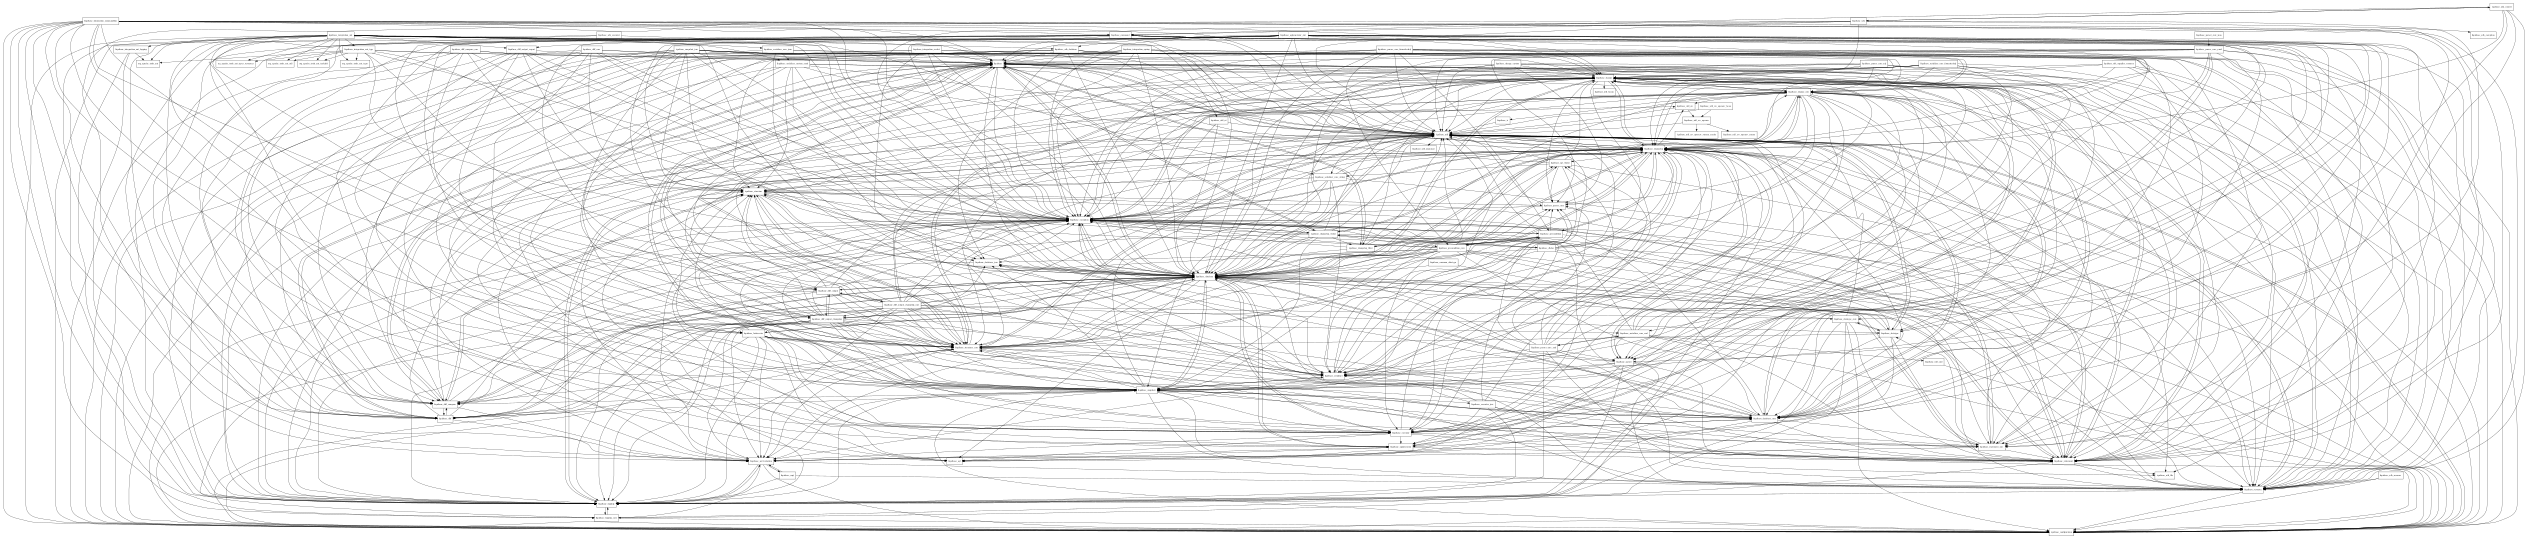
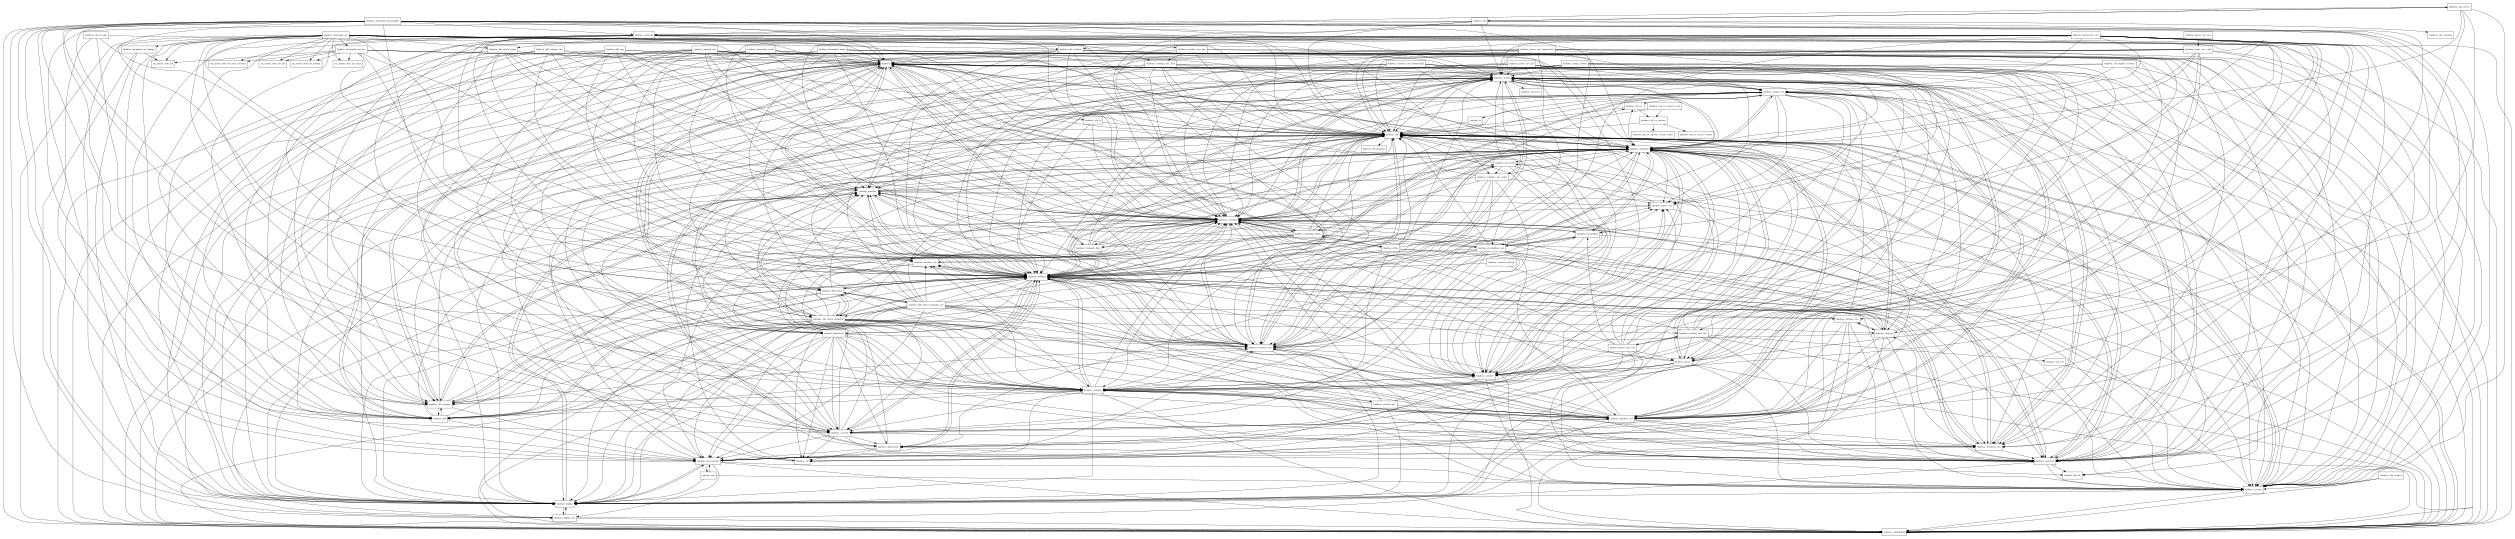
(793, 64) -> (1161, 64)
(1448, 106) -> (1252, 121)
